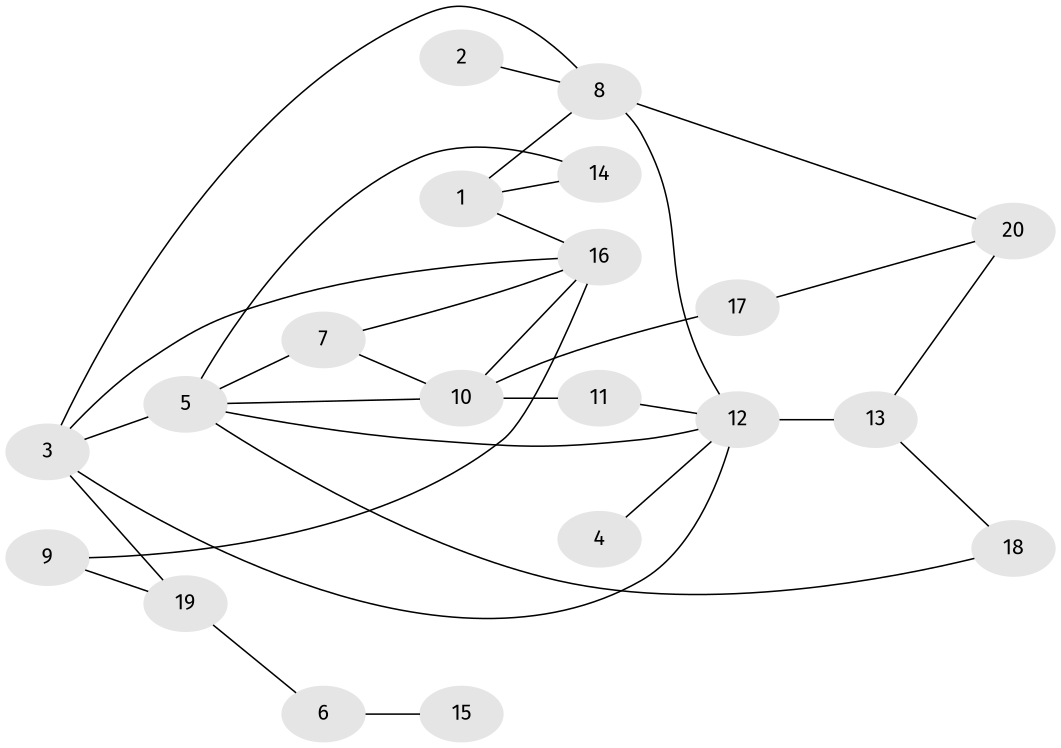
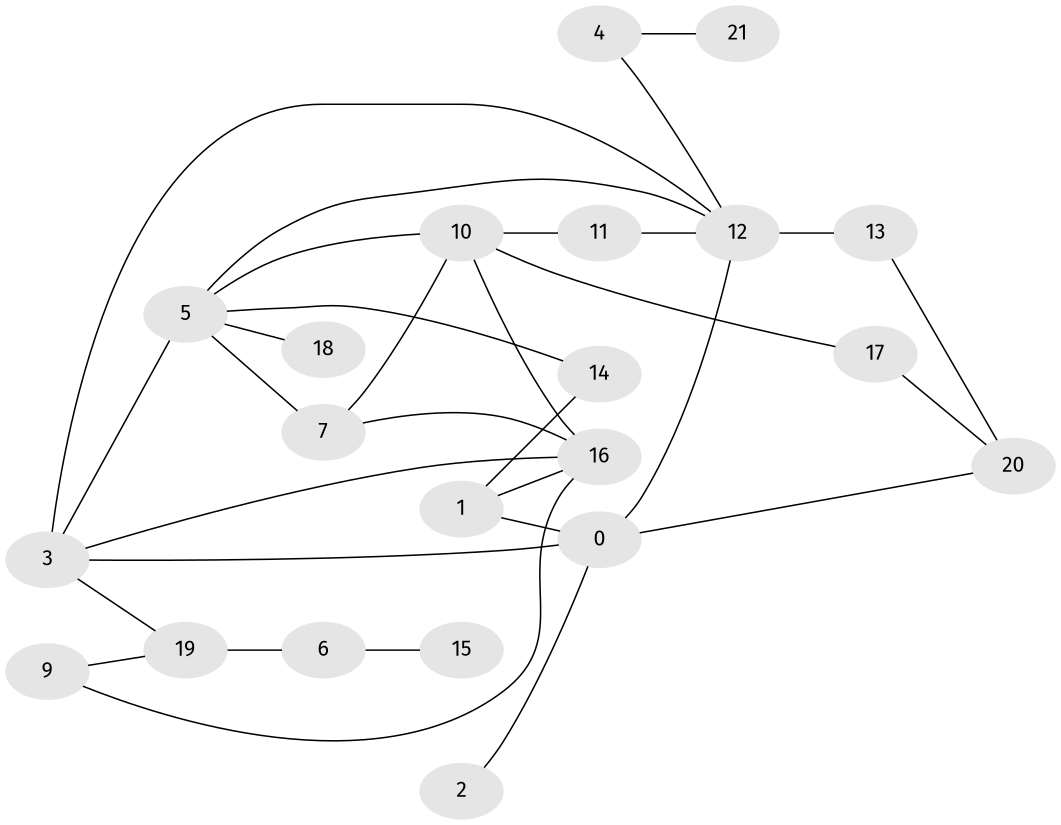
none -> (738, 34)
(600, 92) -> (600, 540)
(945, 484) -> none
